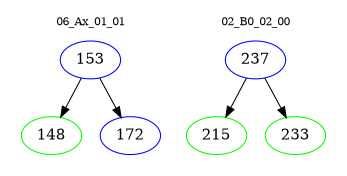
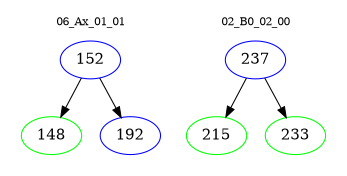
(90, 60) -> (90, 60)
(130, 136) -> (130, 136)
